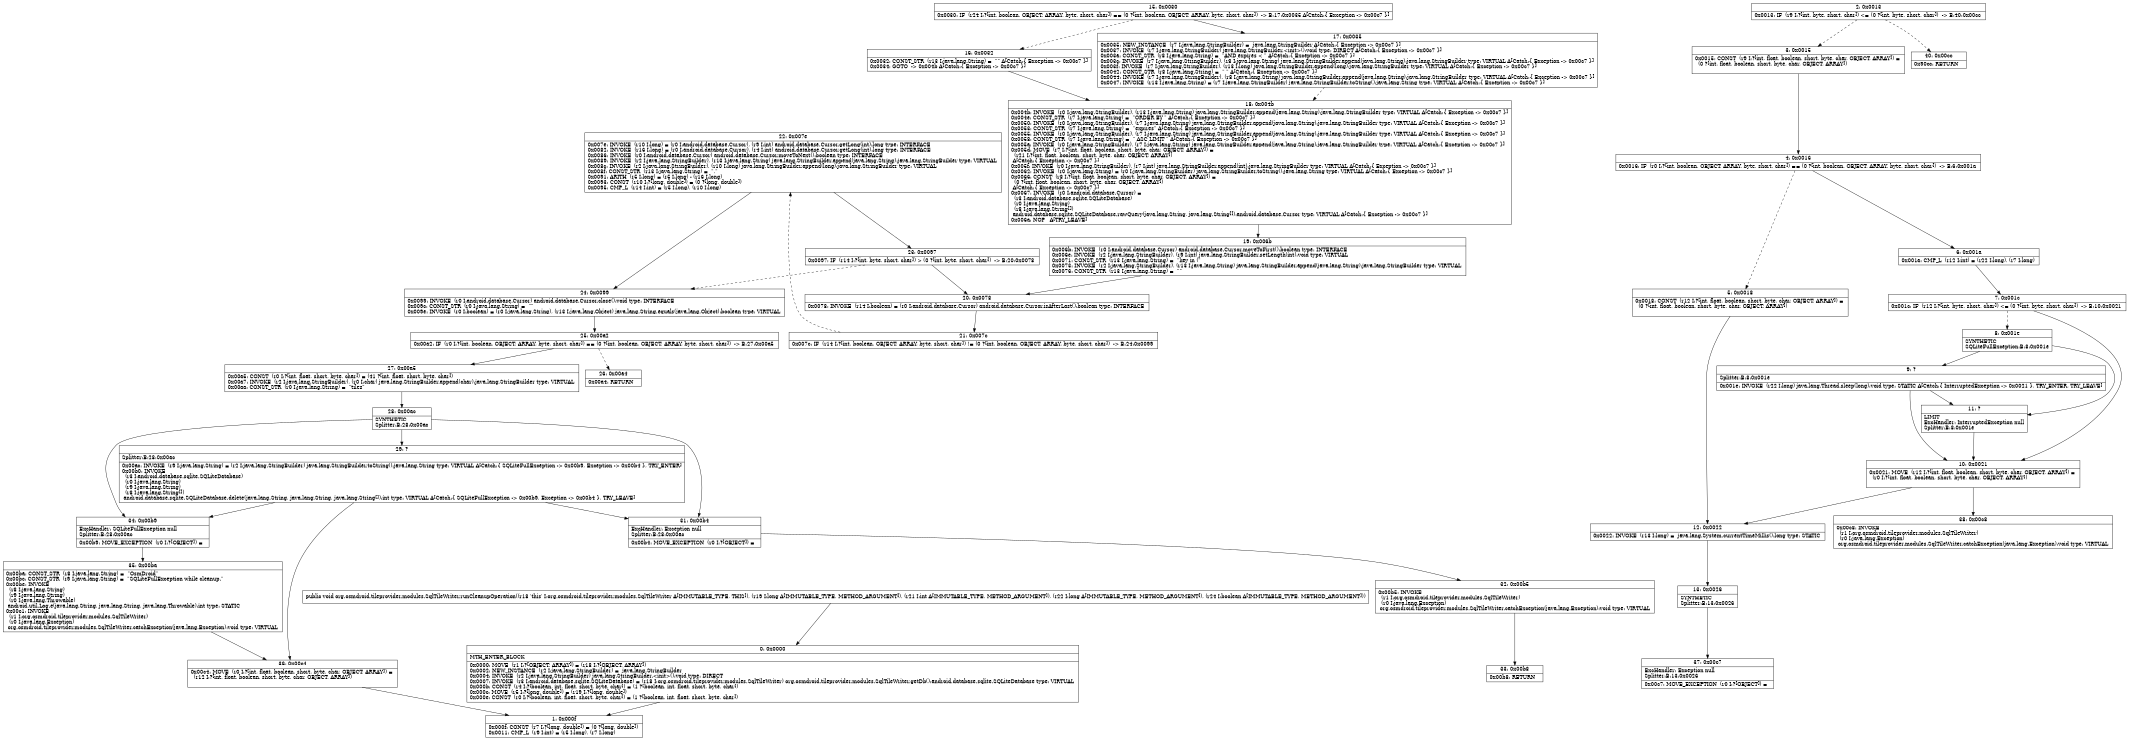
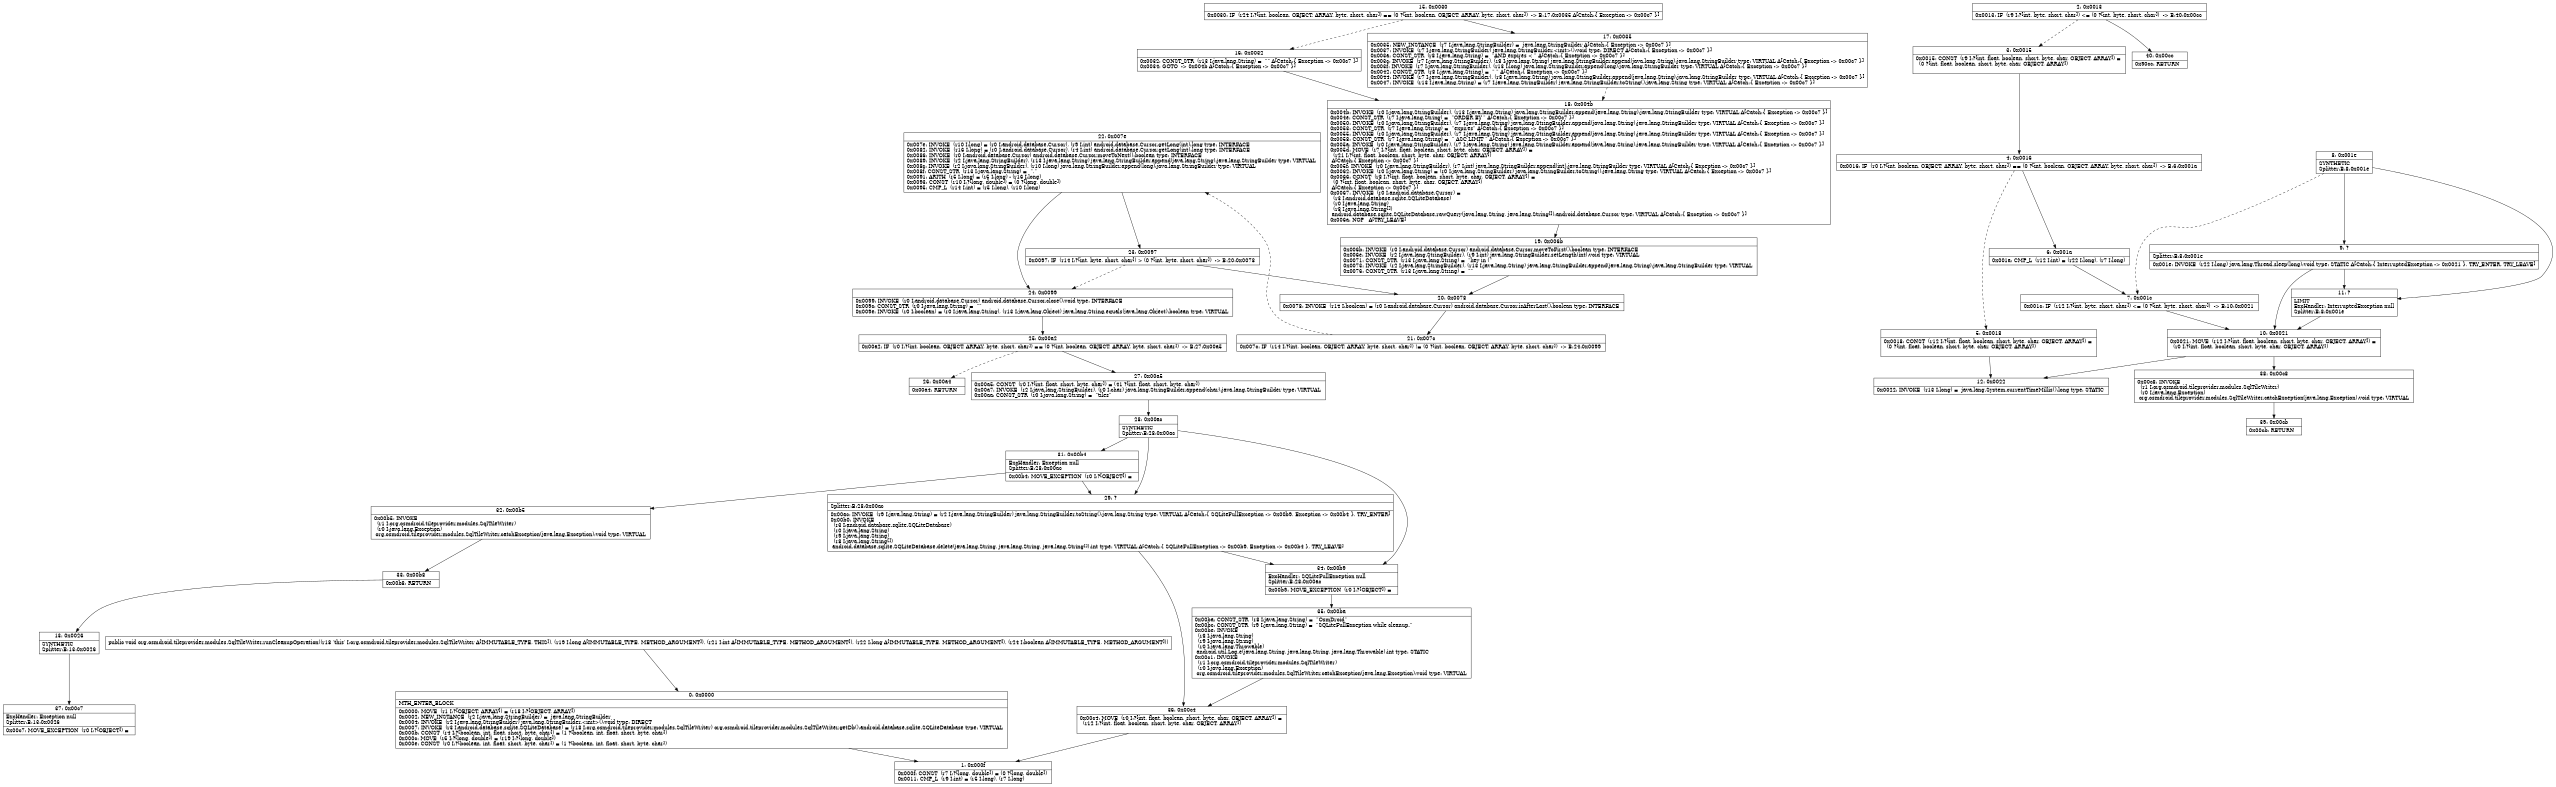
(1908, 33) -> (2129, 33)
(2007, 318) -> (2211, 223)
(2007, 347) -> (2344, 169)
none -> (2274, 427)
(585, 510) -> (1086, 486)
(1708, 561) -> (225, 586)
